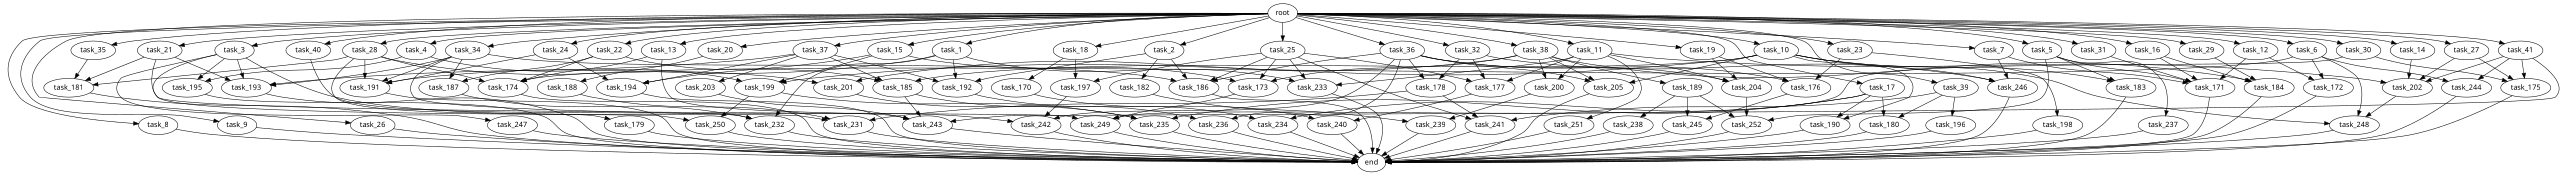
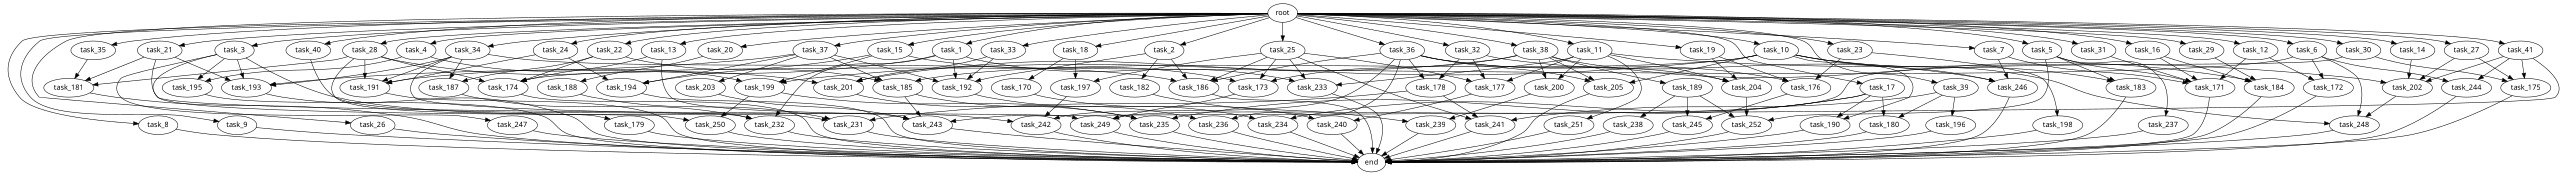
none -> (1003, 50)
